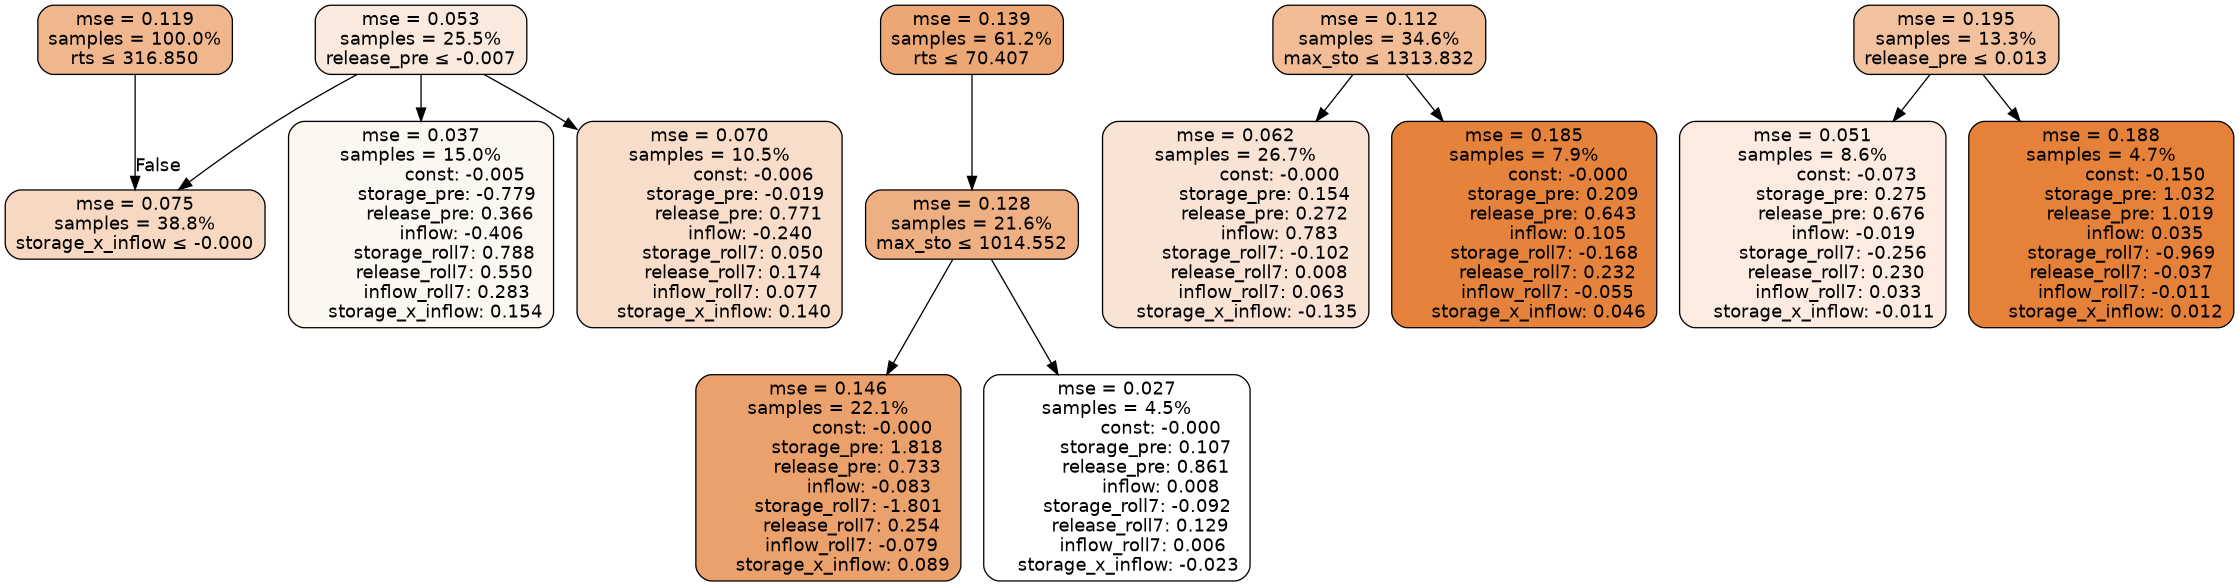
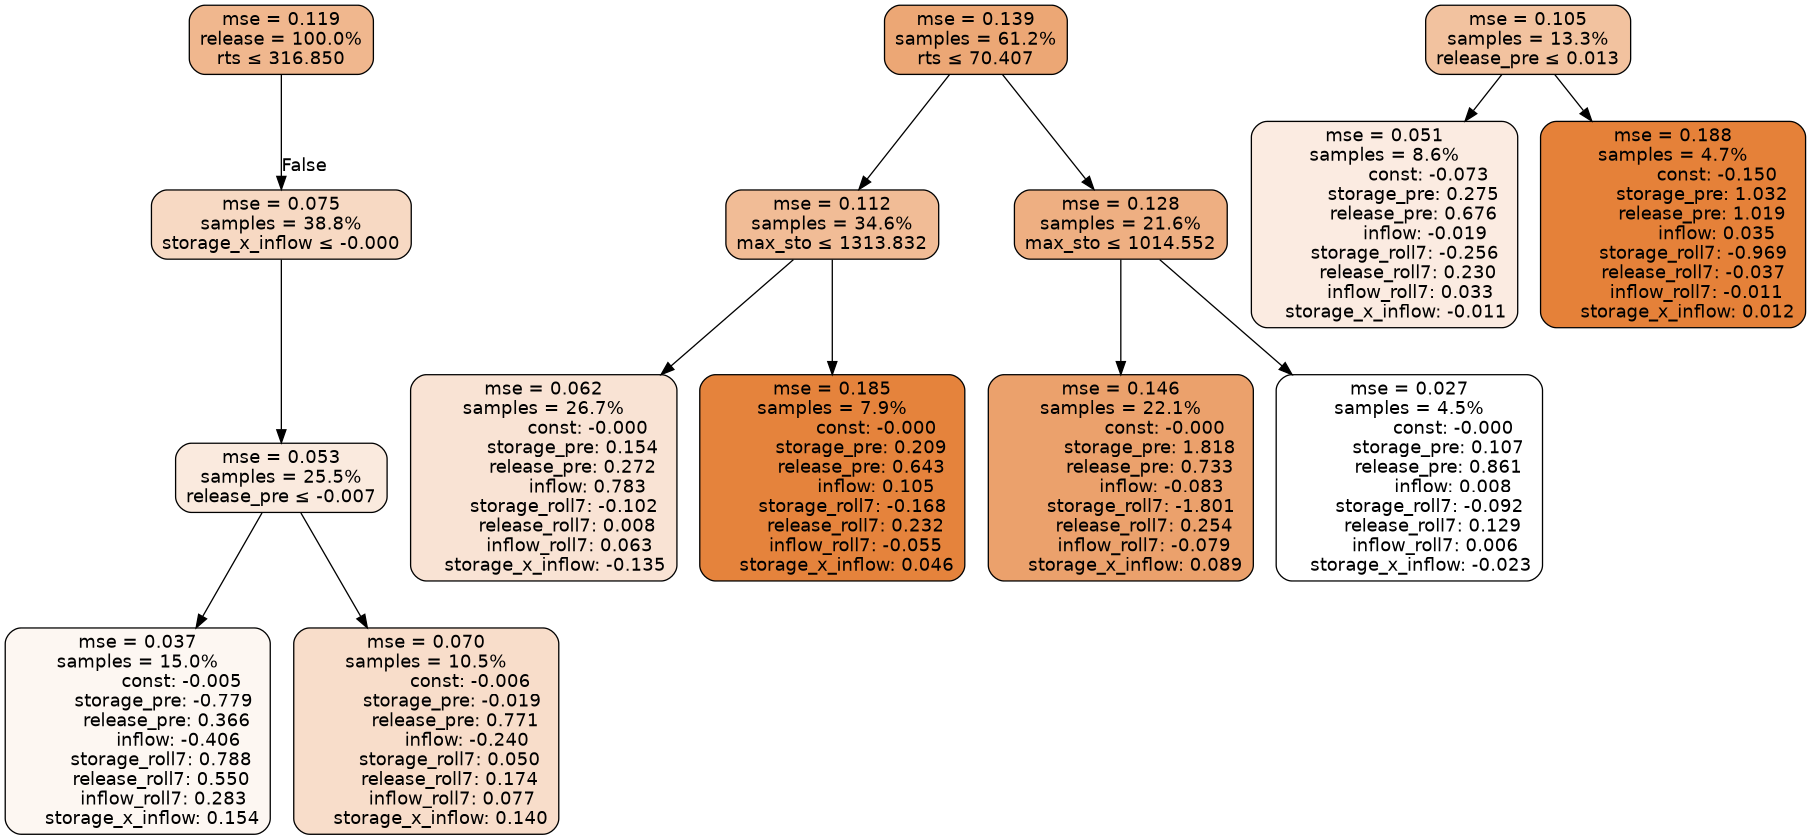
(135, 40) -> (281, 40)
(1956, 40) -> (1528, 40)
(271, 125) -> (281, 345)
none -> (908, 127)
